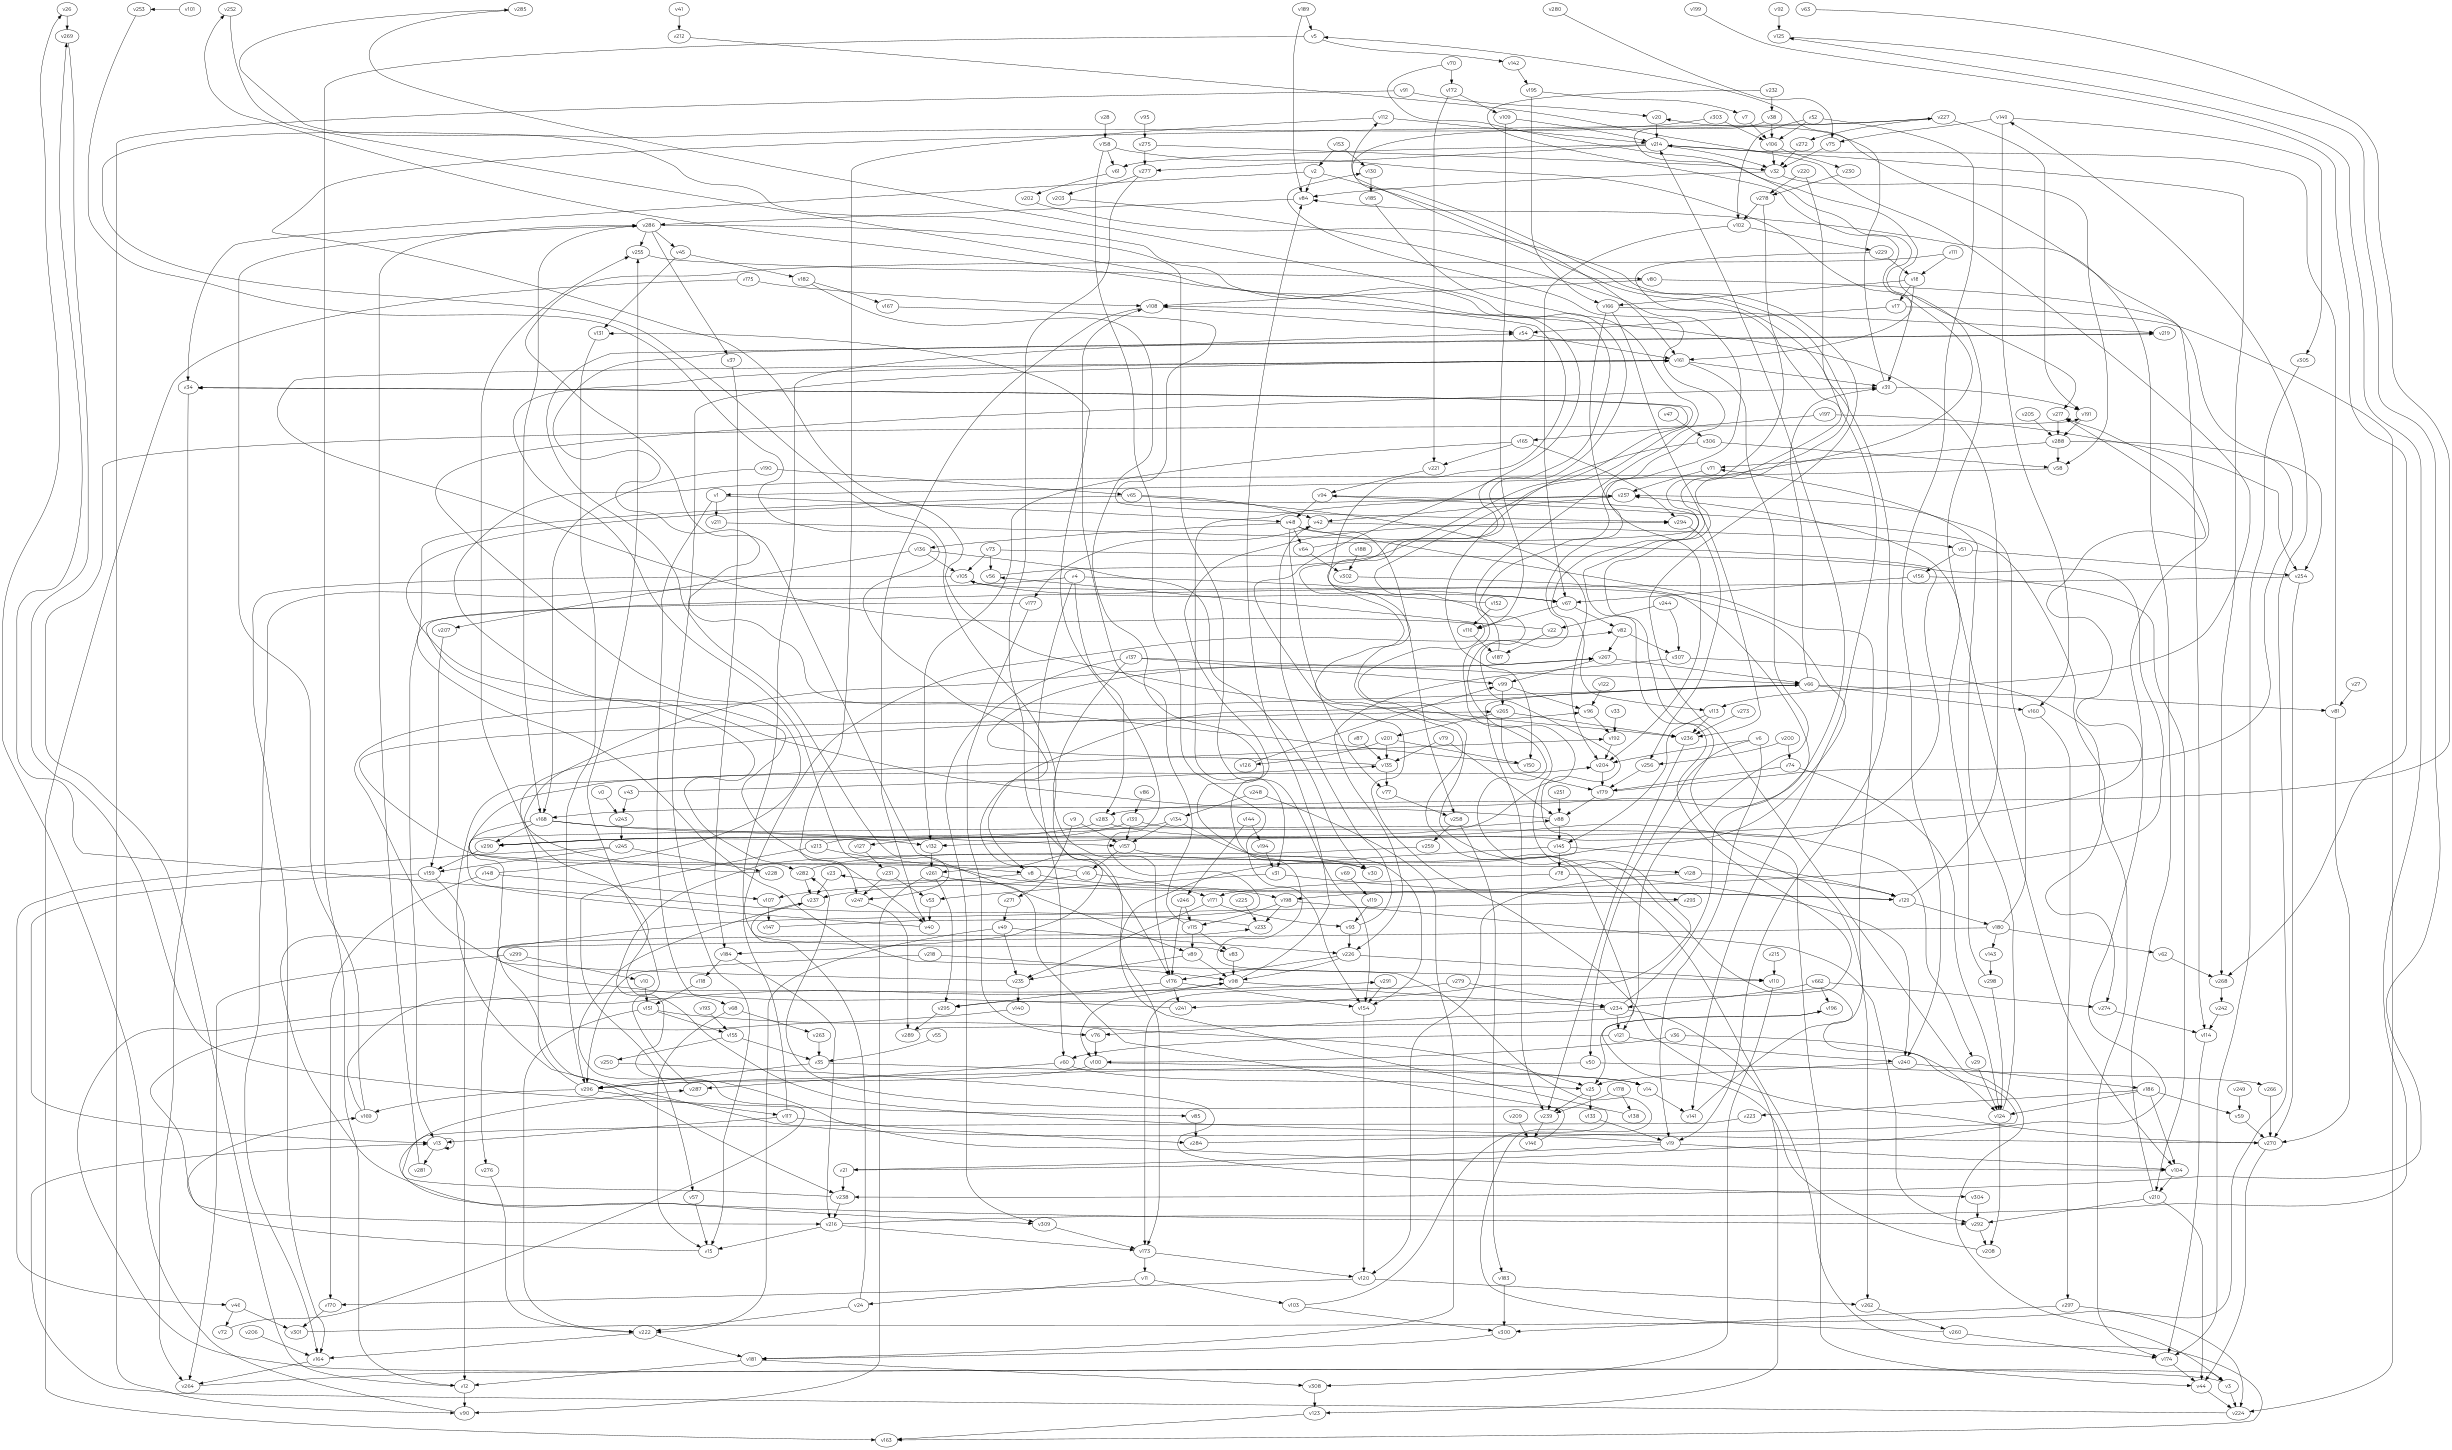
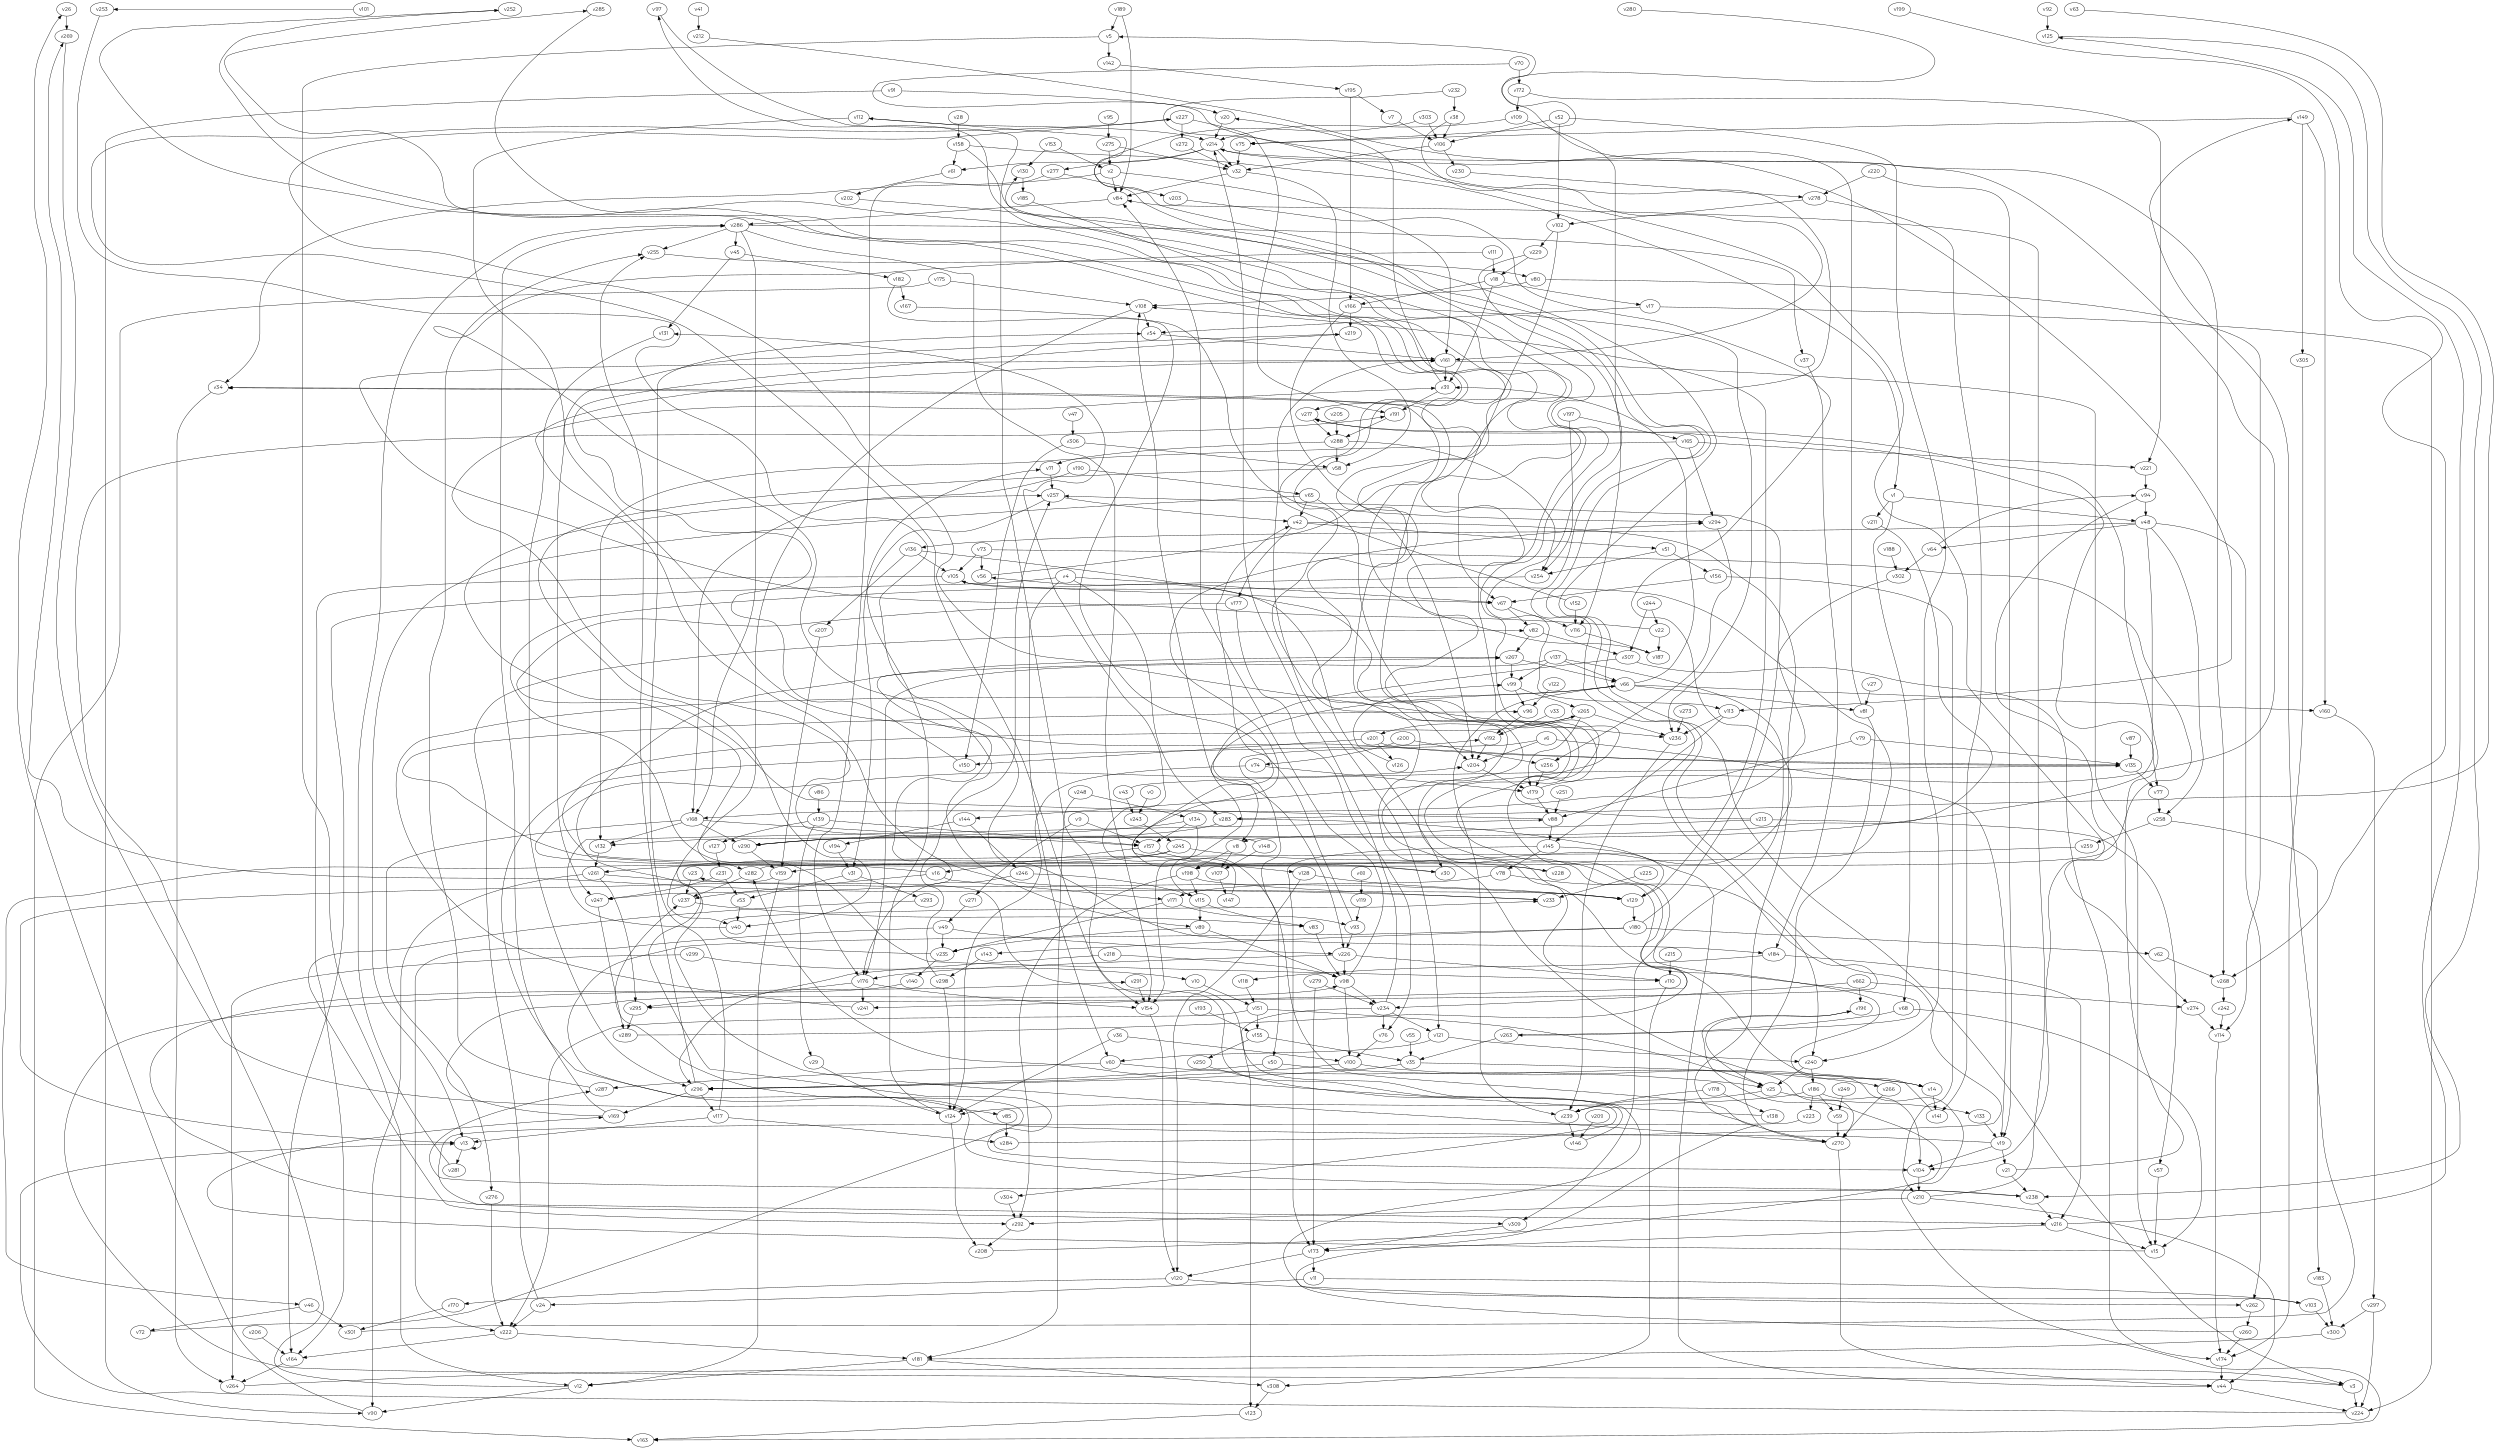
none -> (657, 9)
(1145, 156) -> (1109, 156)
(2293, 860) -> (1795, 686)
(330, 1047) -> none
